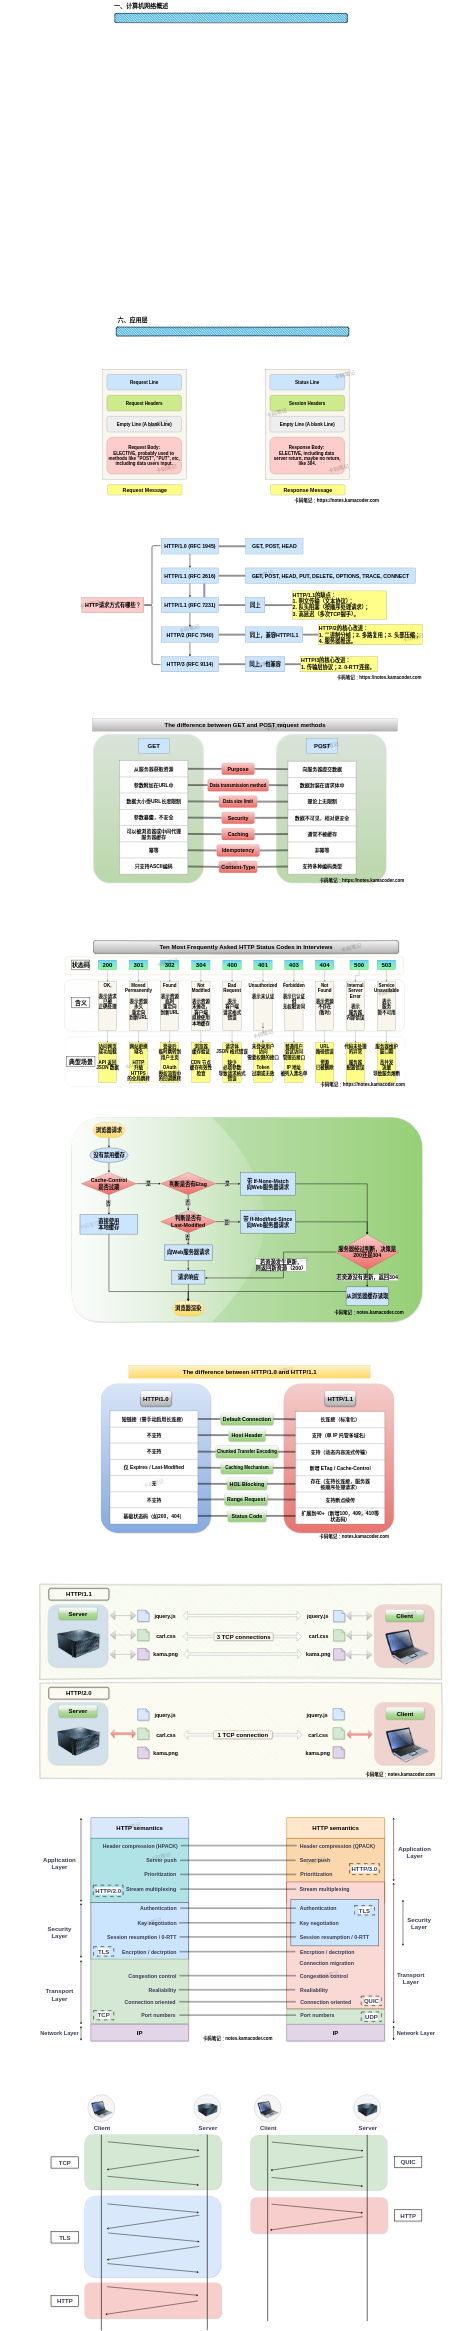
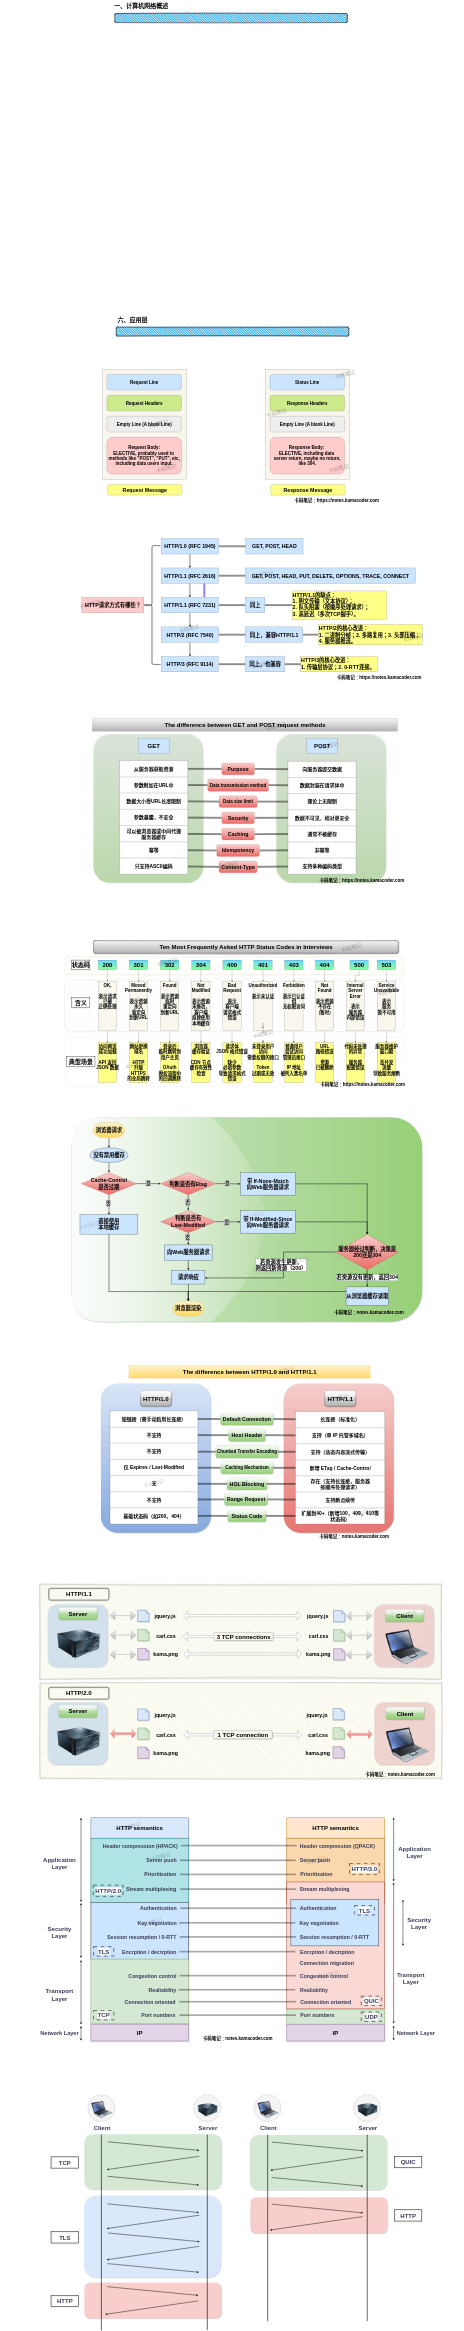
(307, 403) -> (307, 403)
